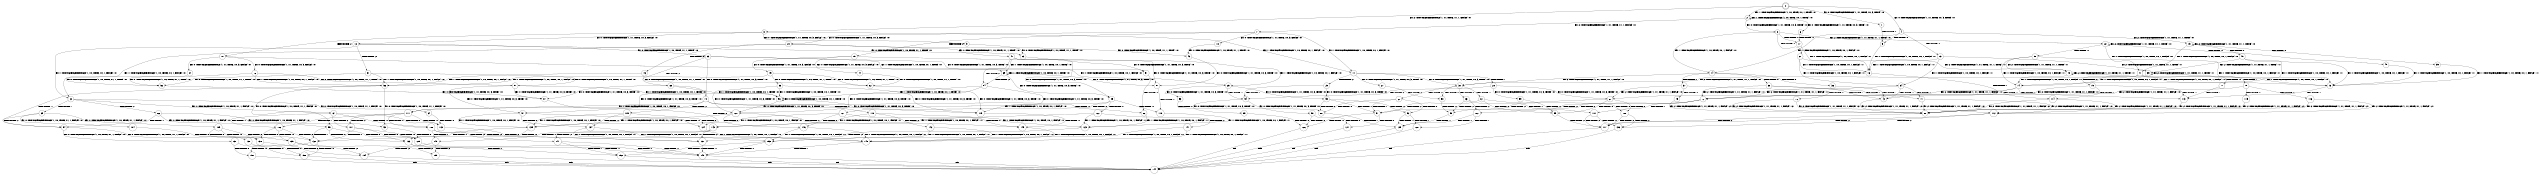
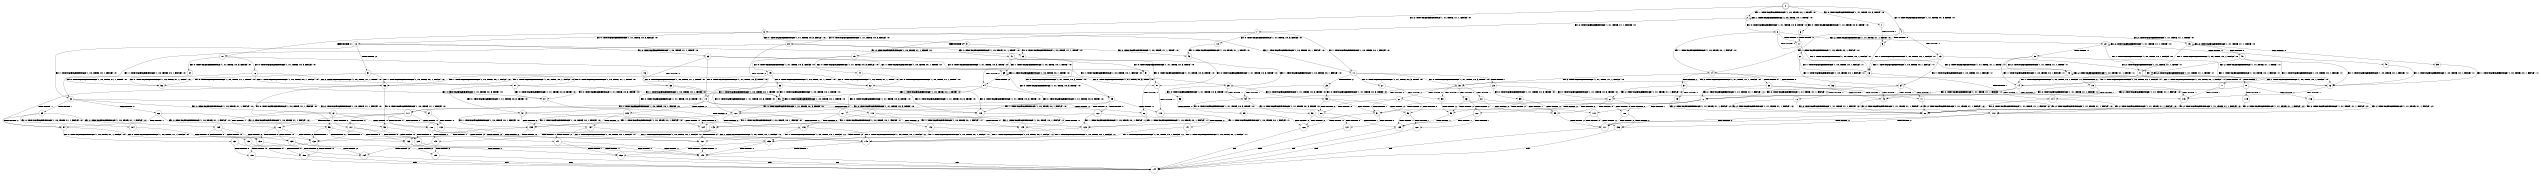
(722, 48) -> (766, 78)
